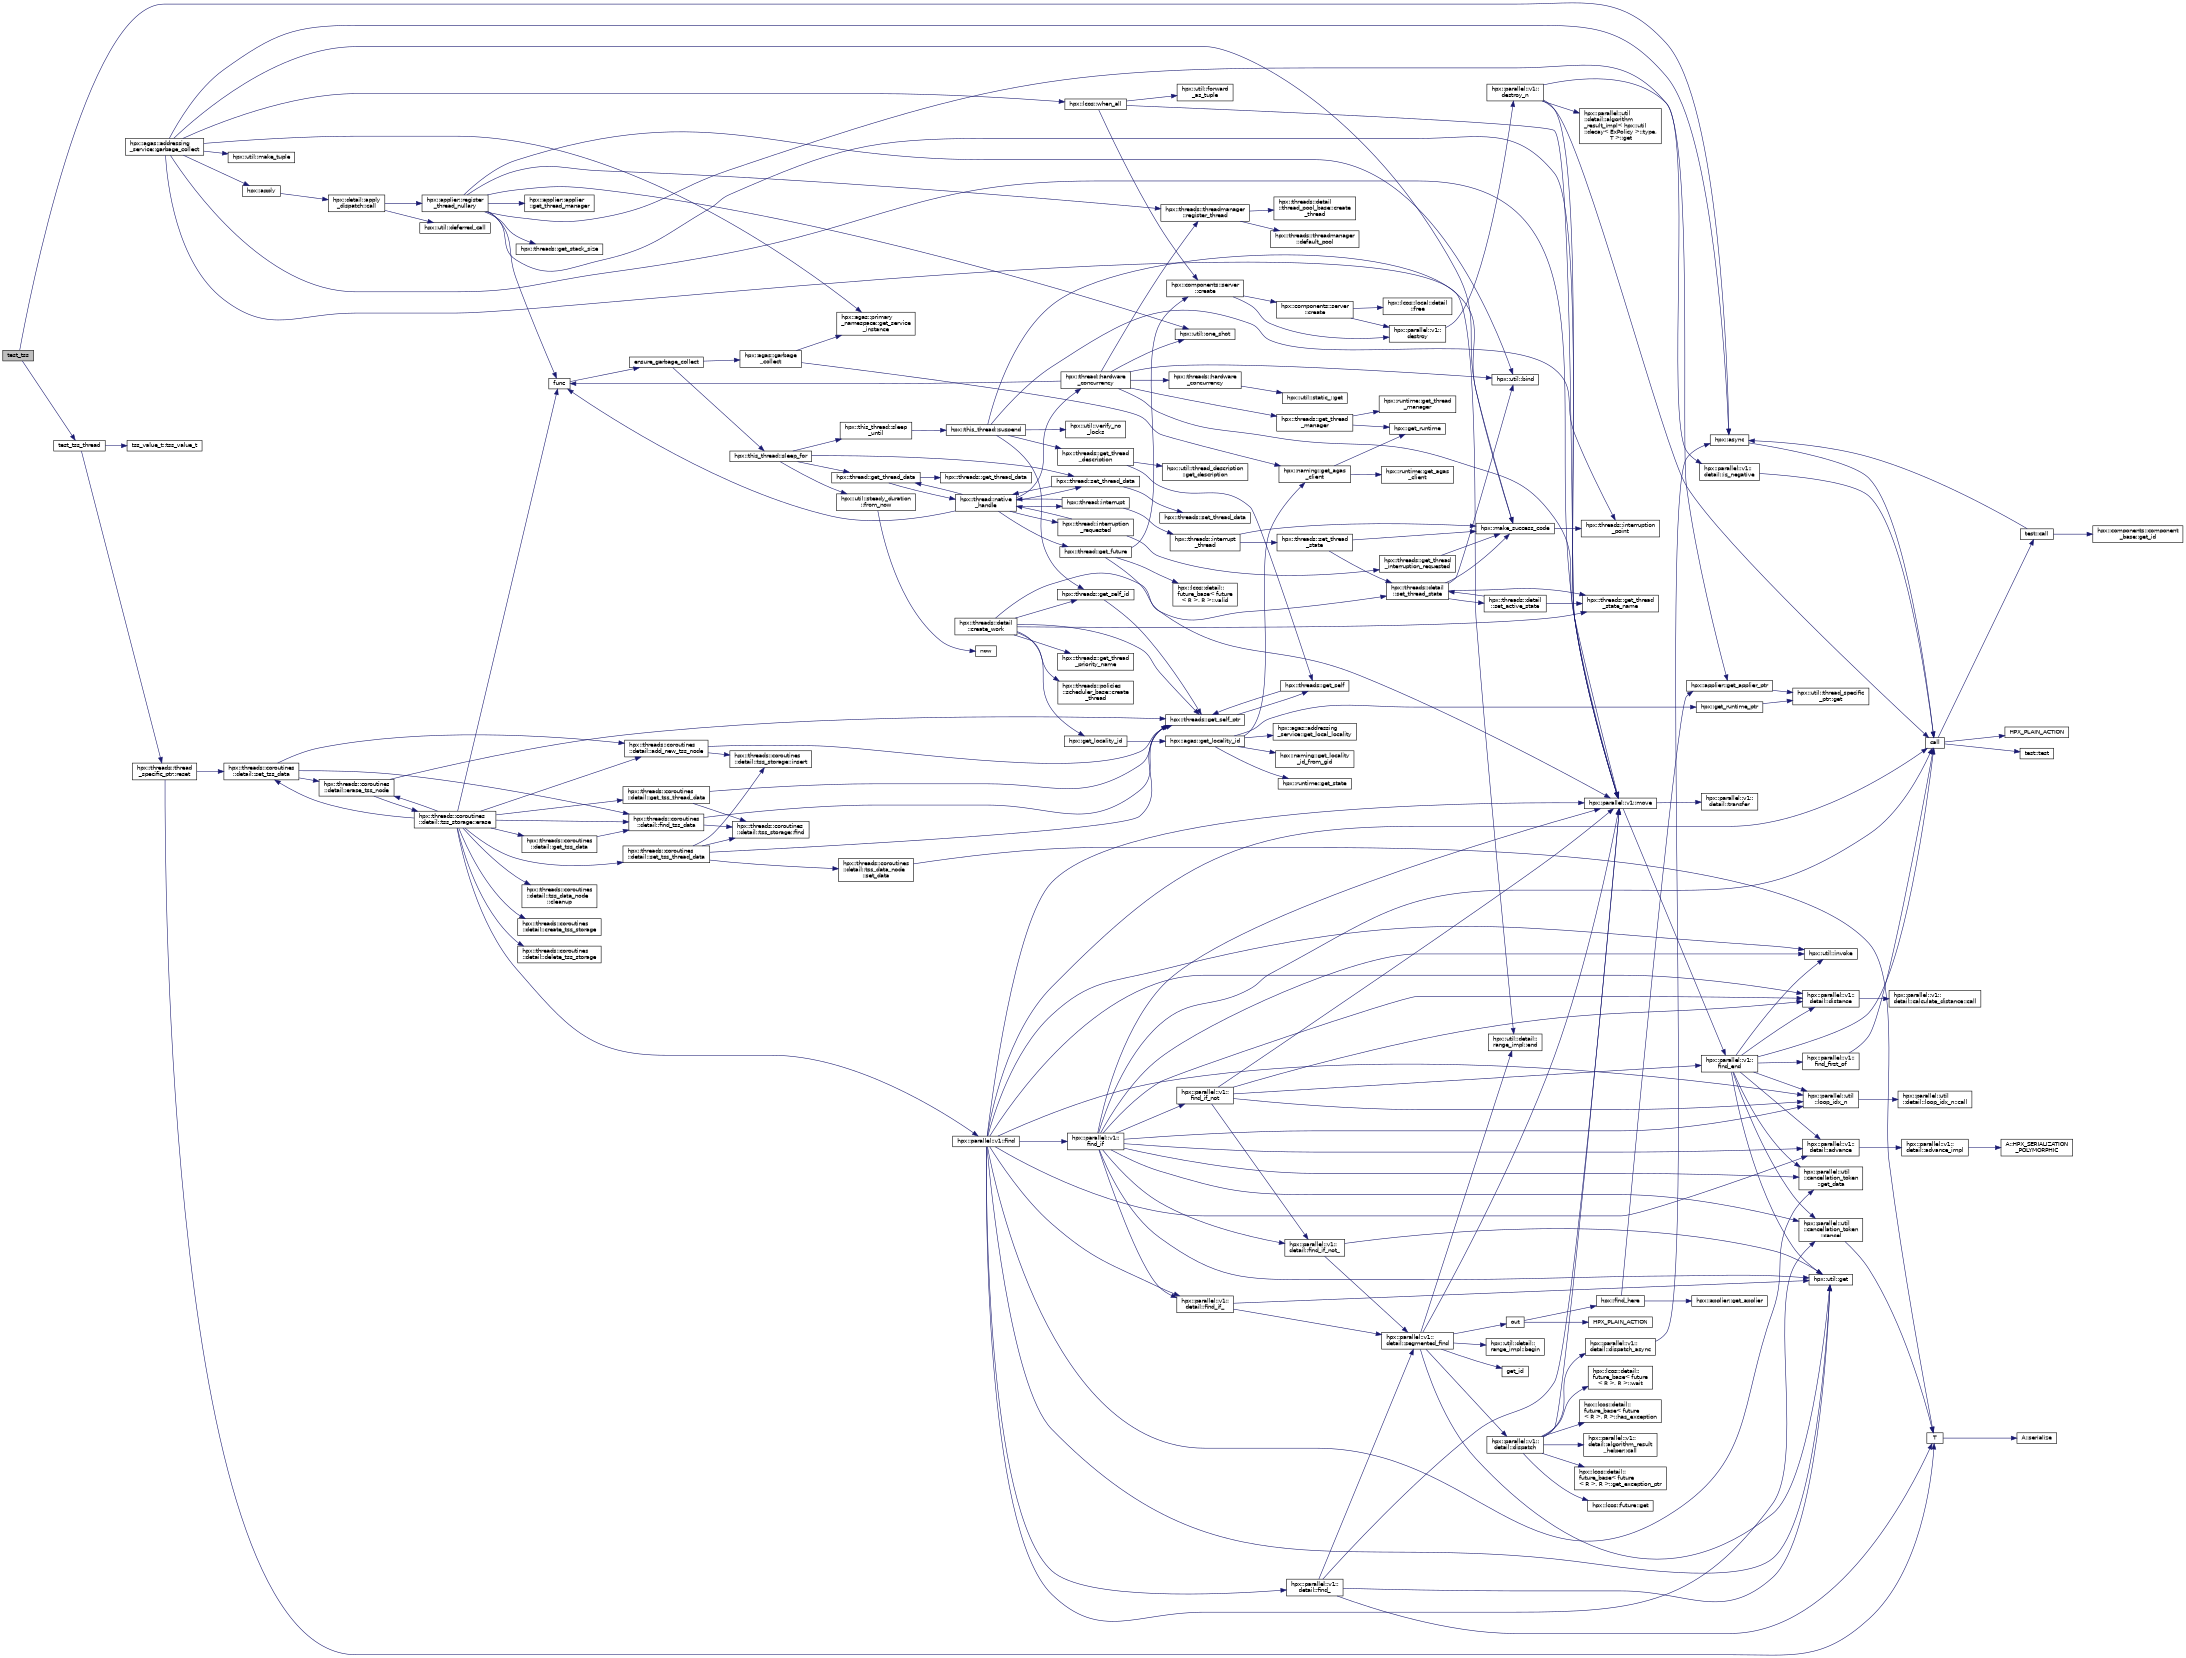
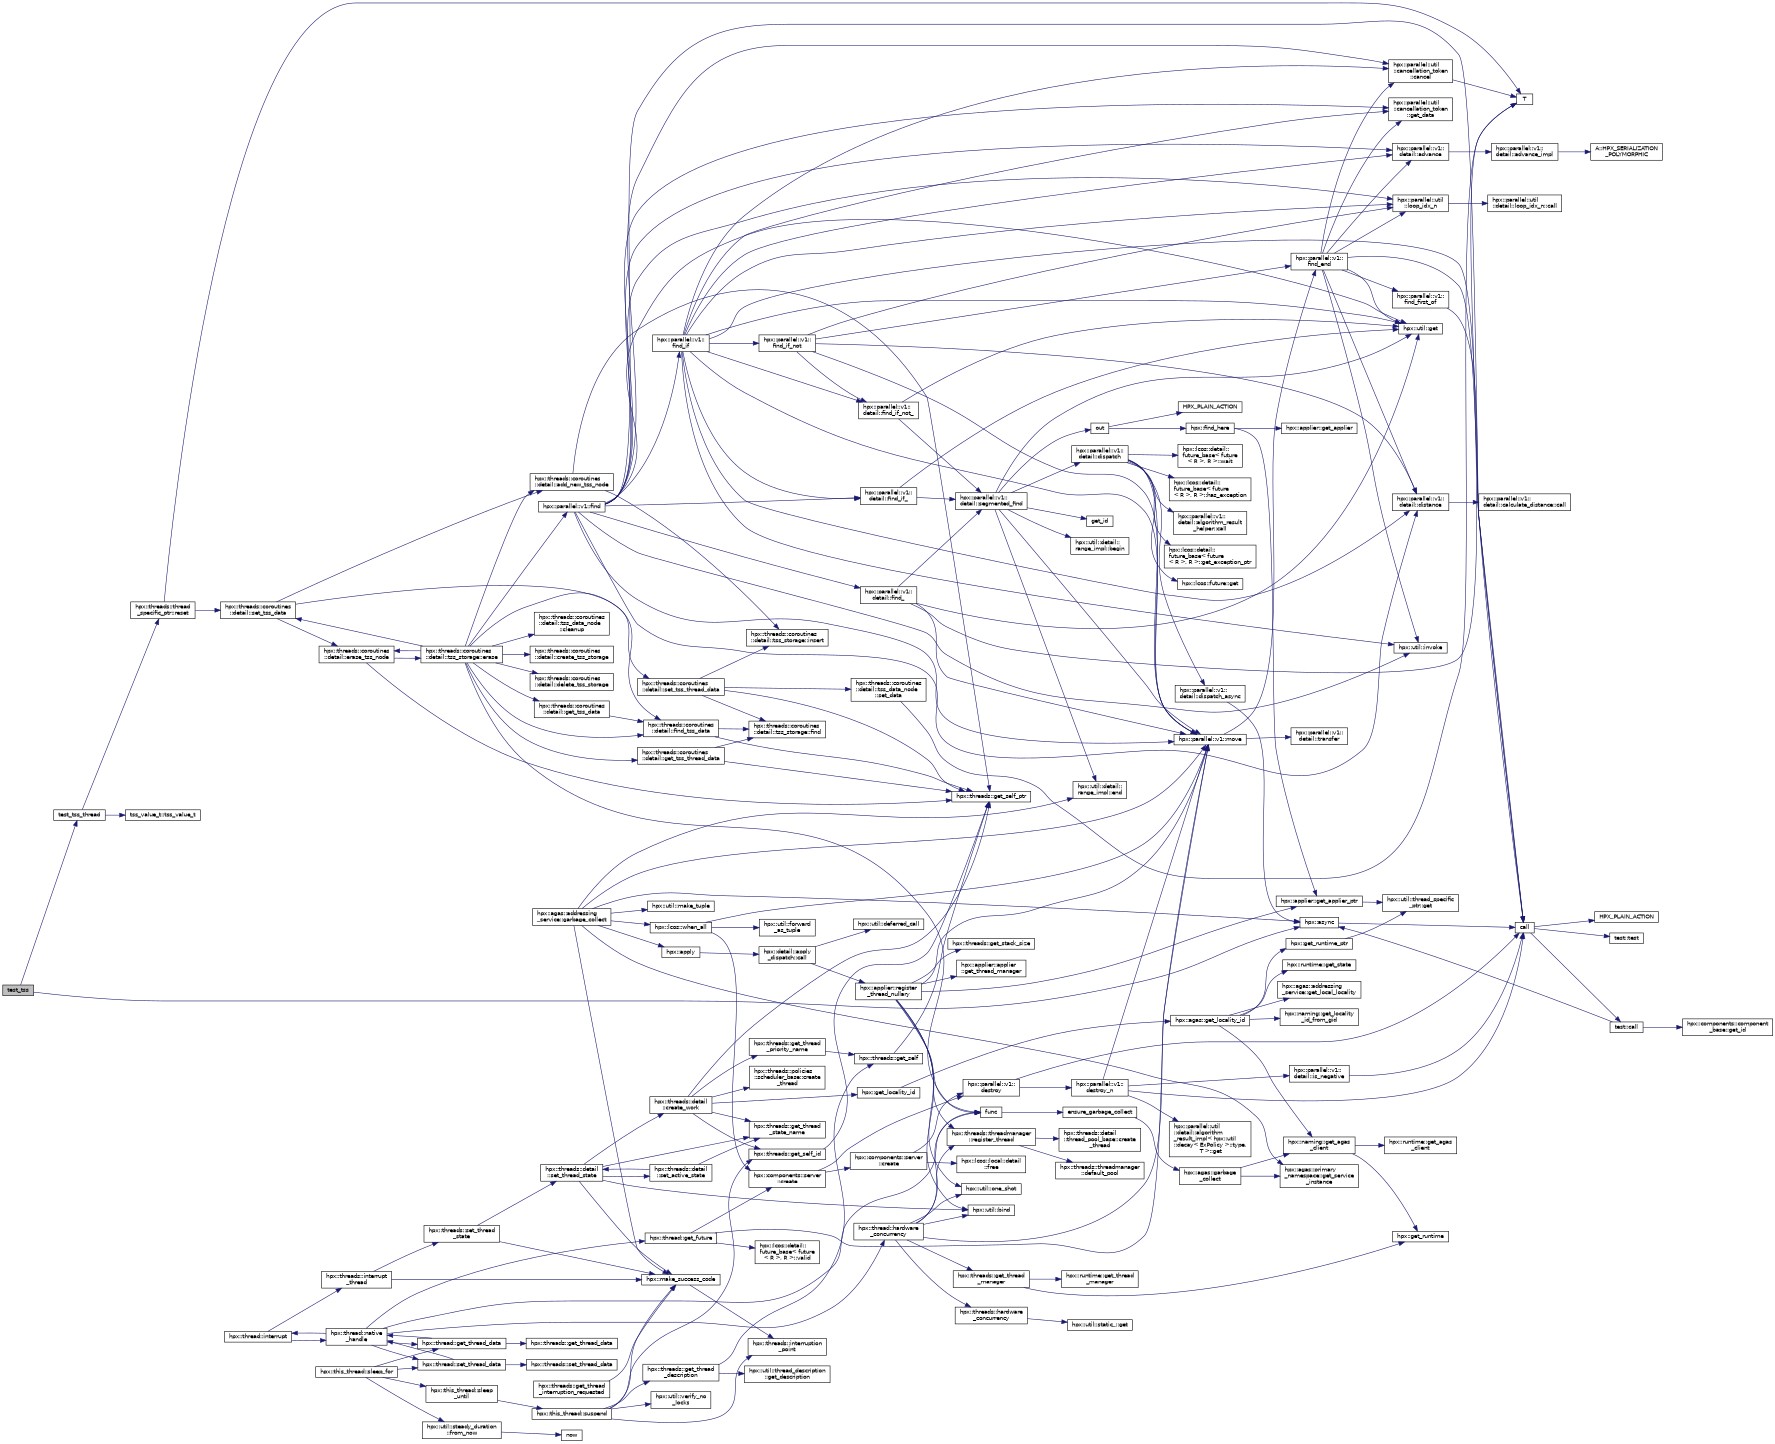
(716, 407) -> none
(1096, 527) -> none
(1184, 619) -> (620, 1139)
(1270, 704) -> (835, 1052)
none -> (1279, 1042)
(2037, 1438) -> none
